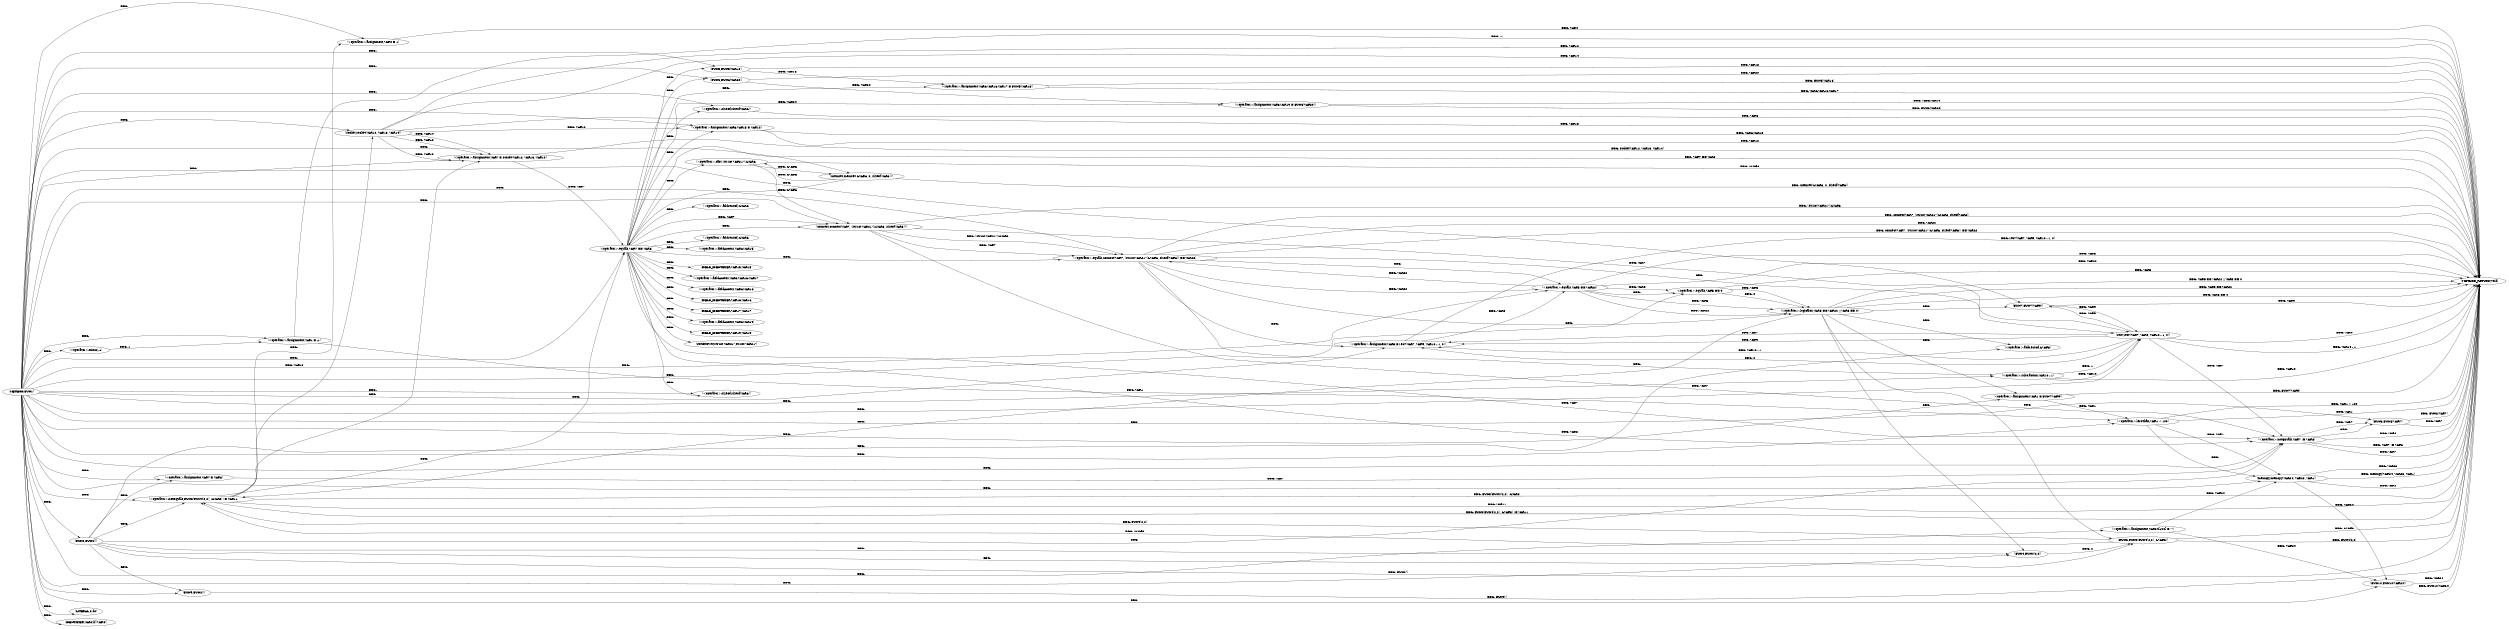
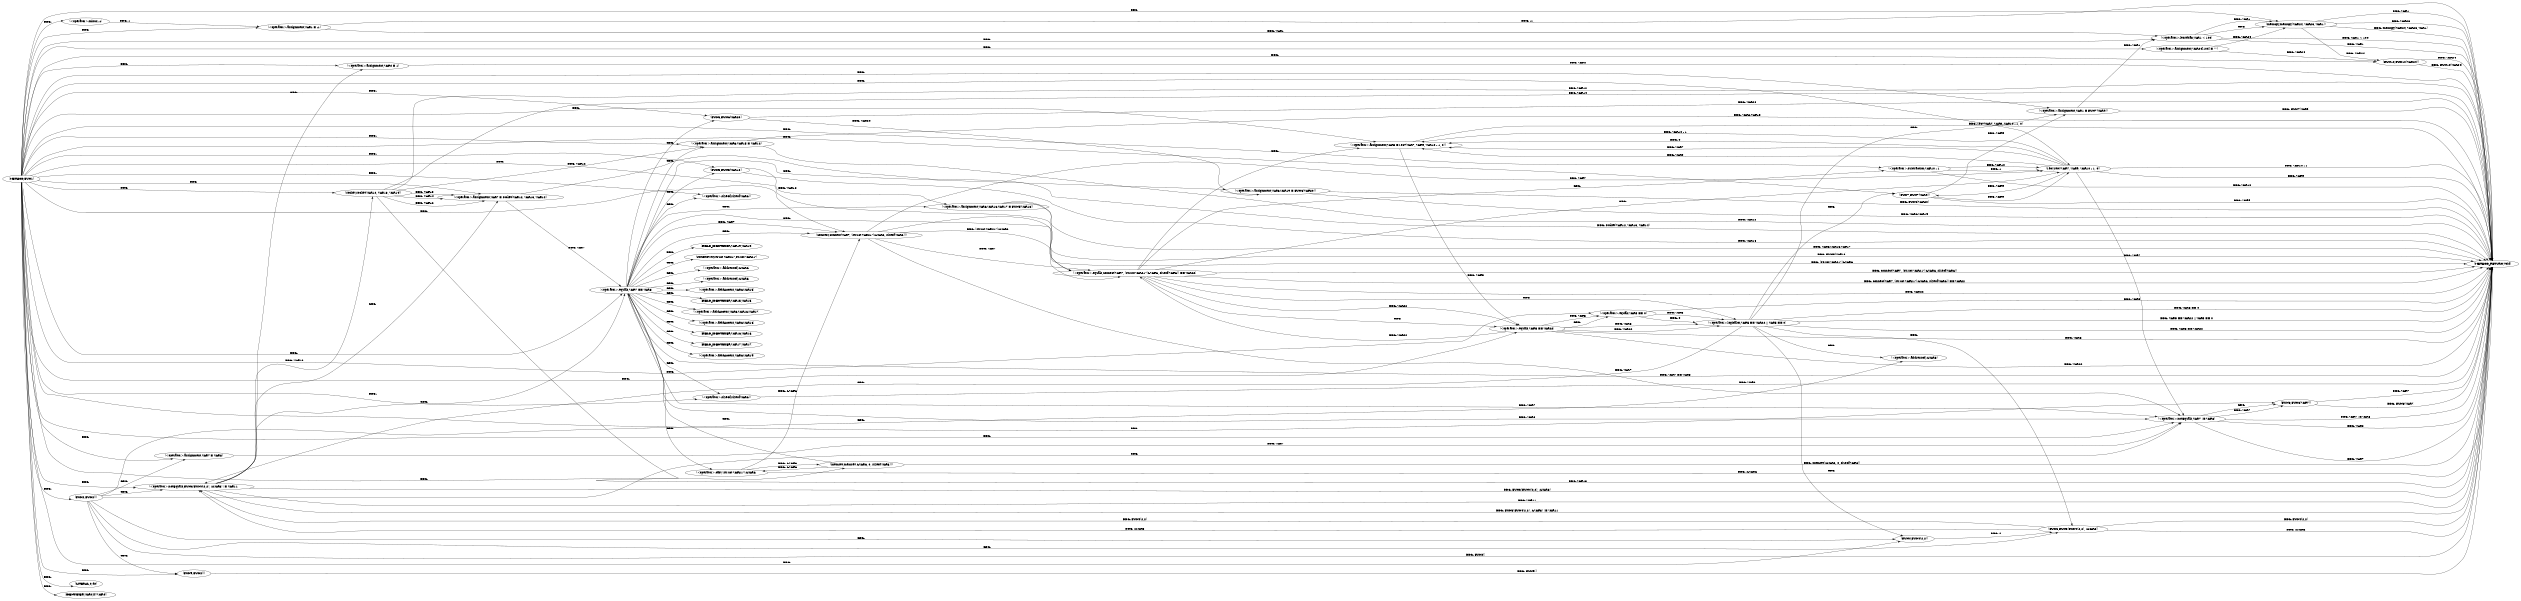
(787, 102) -> (787, 171)
none -> (1996, 148)
